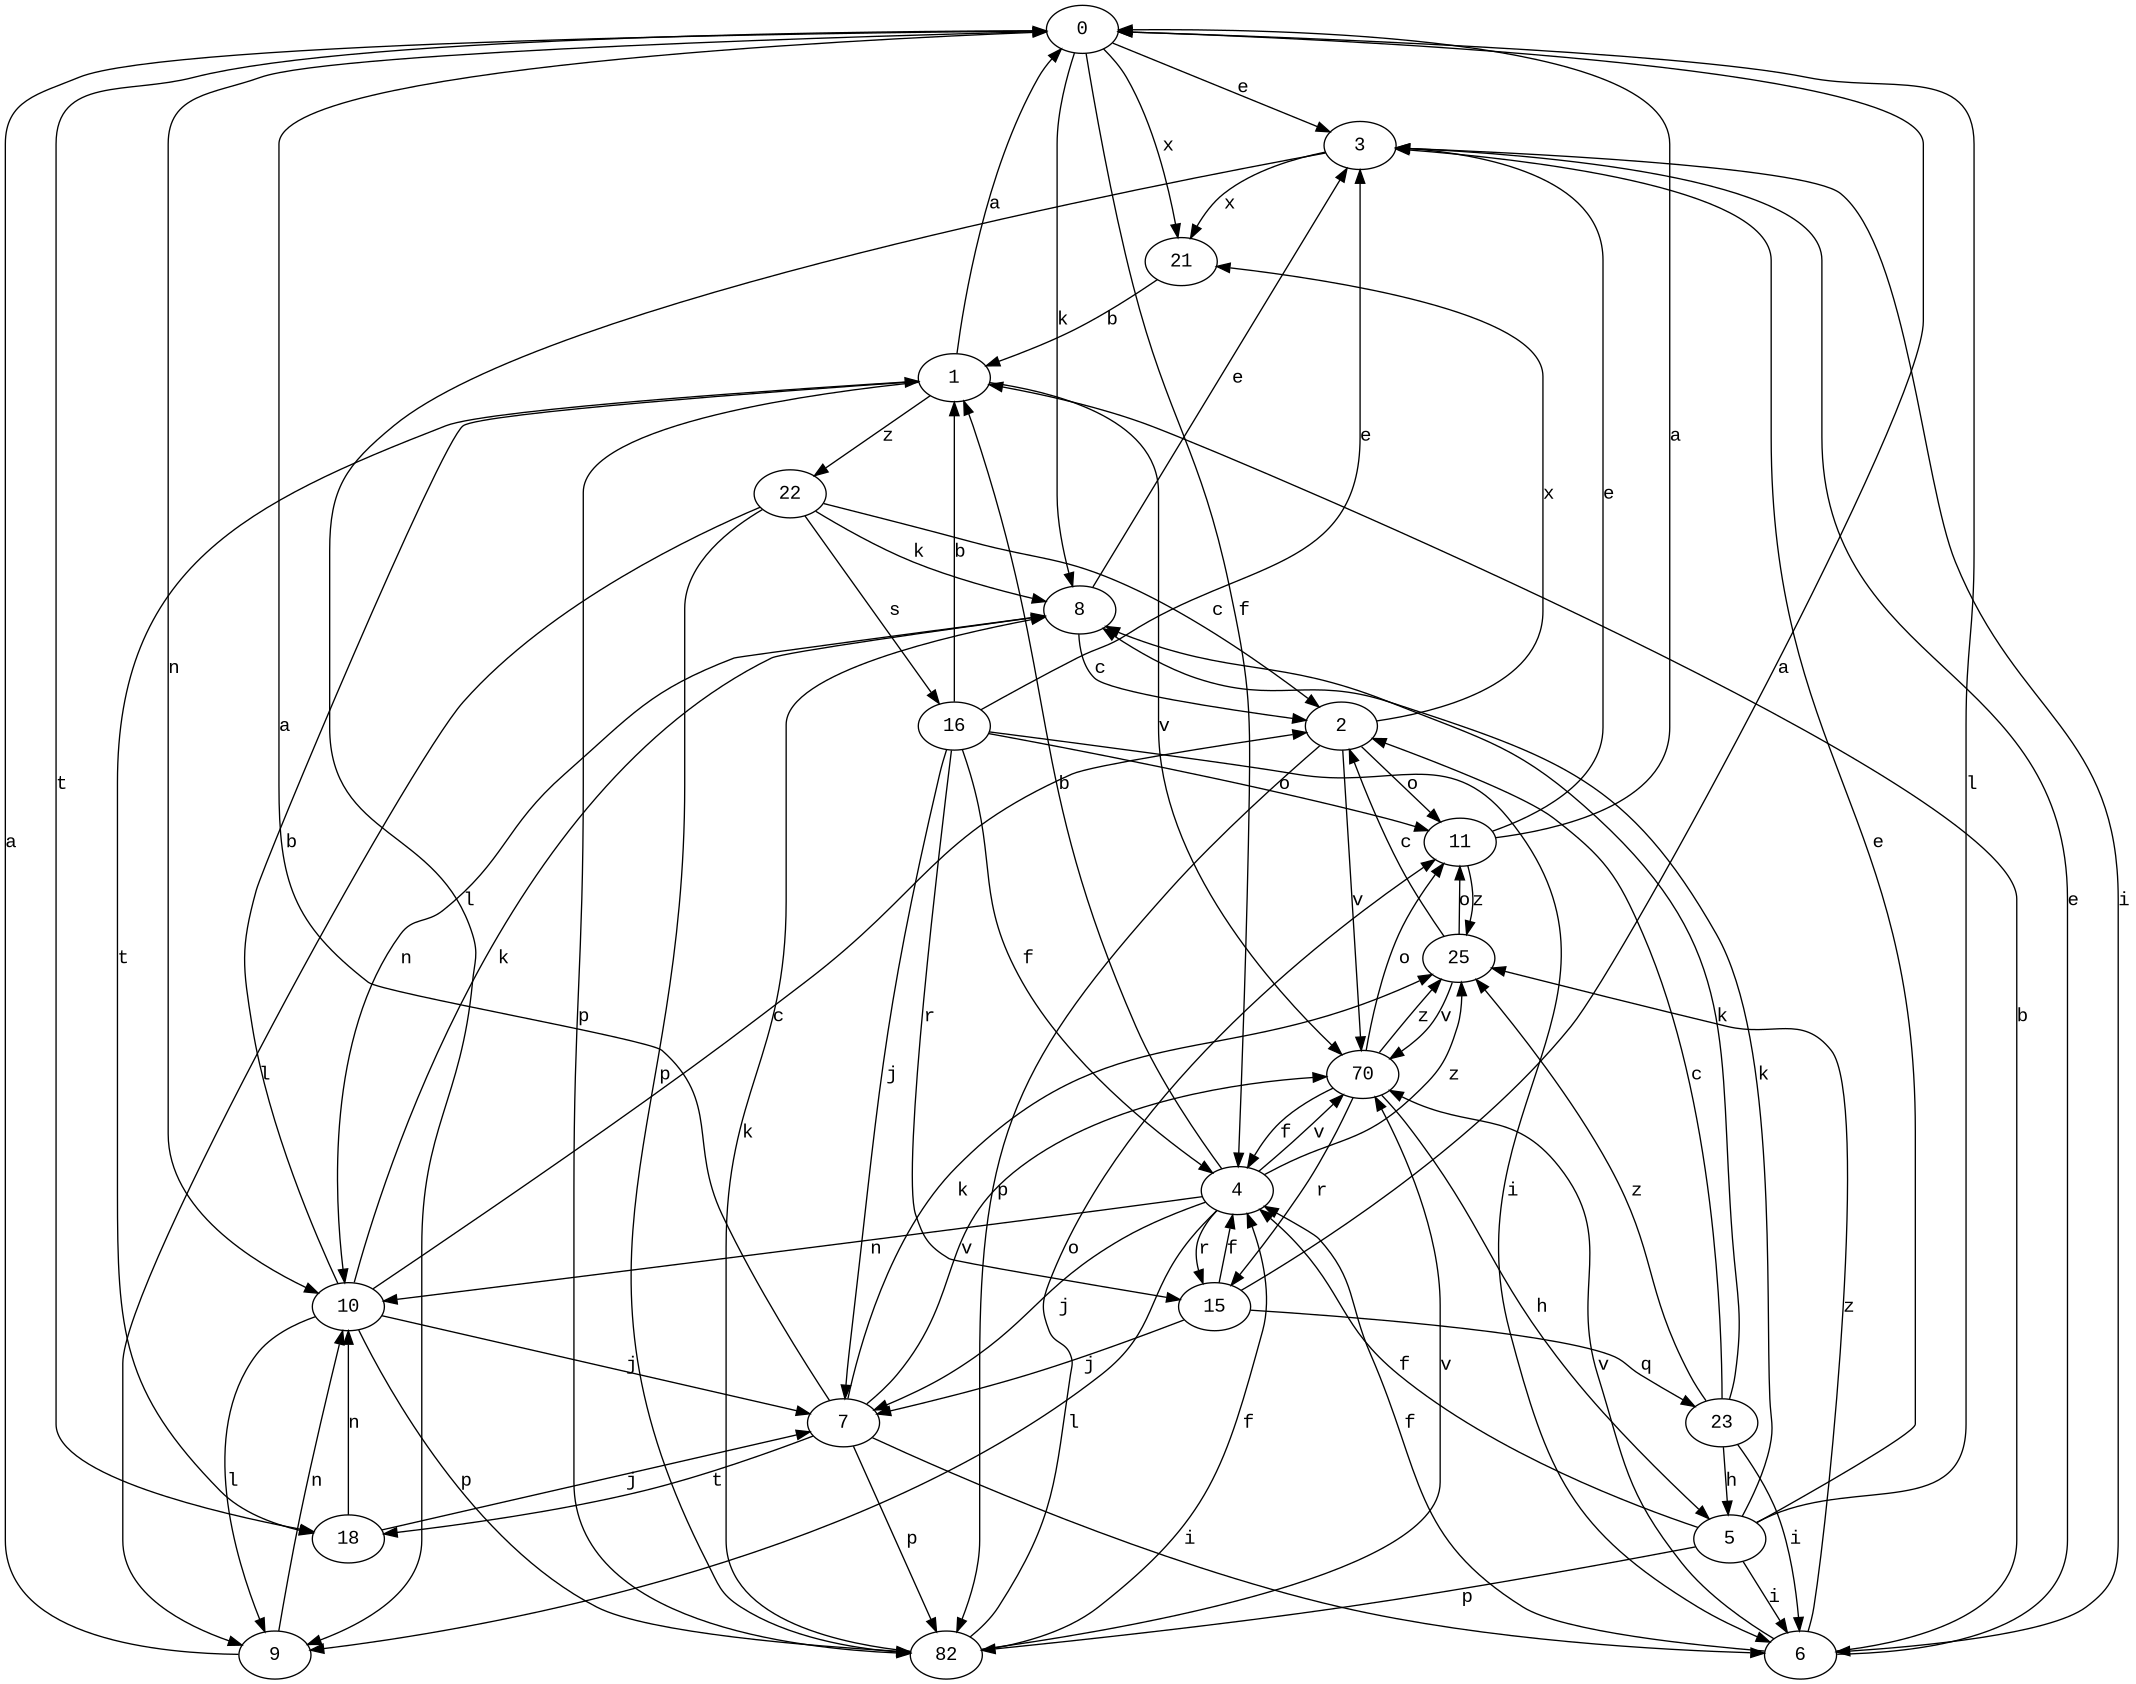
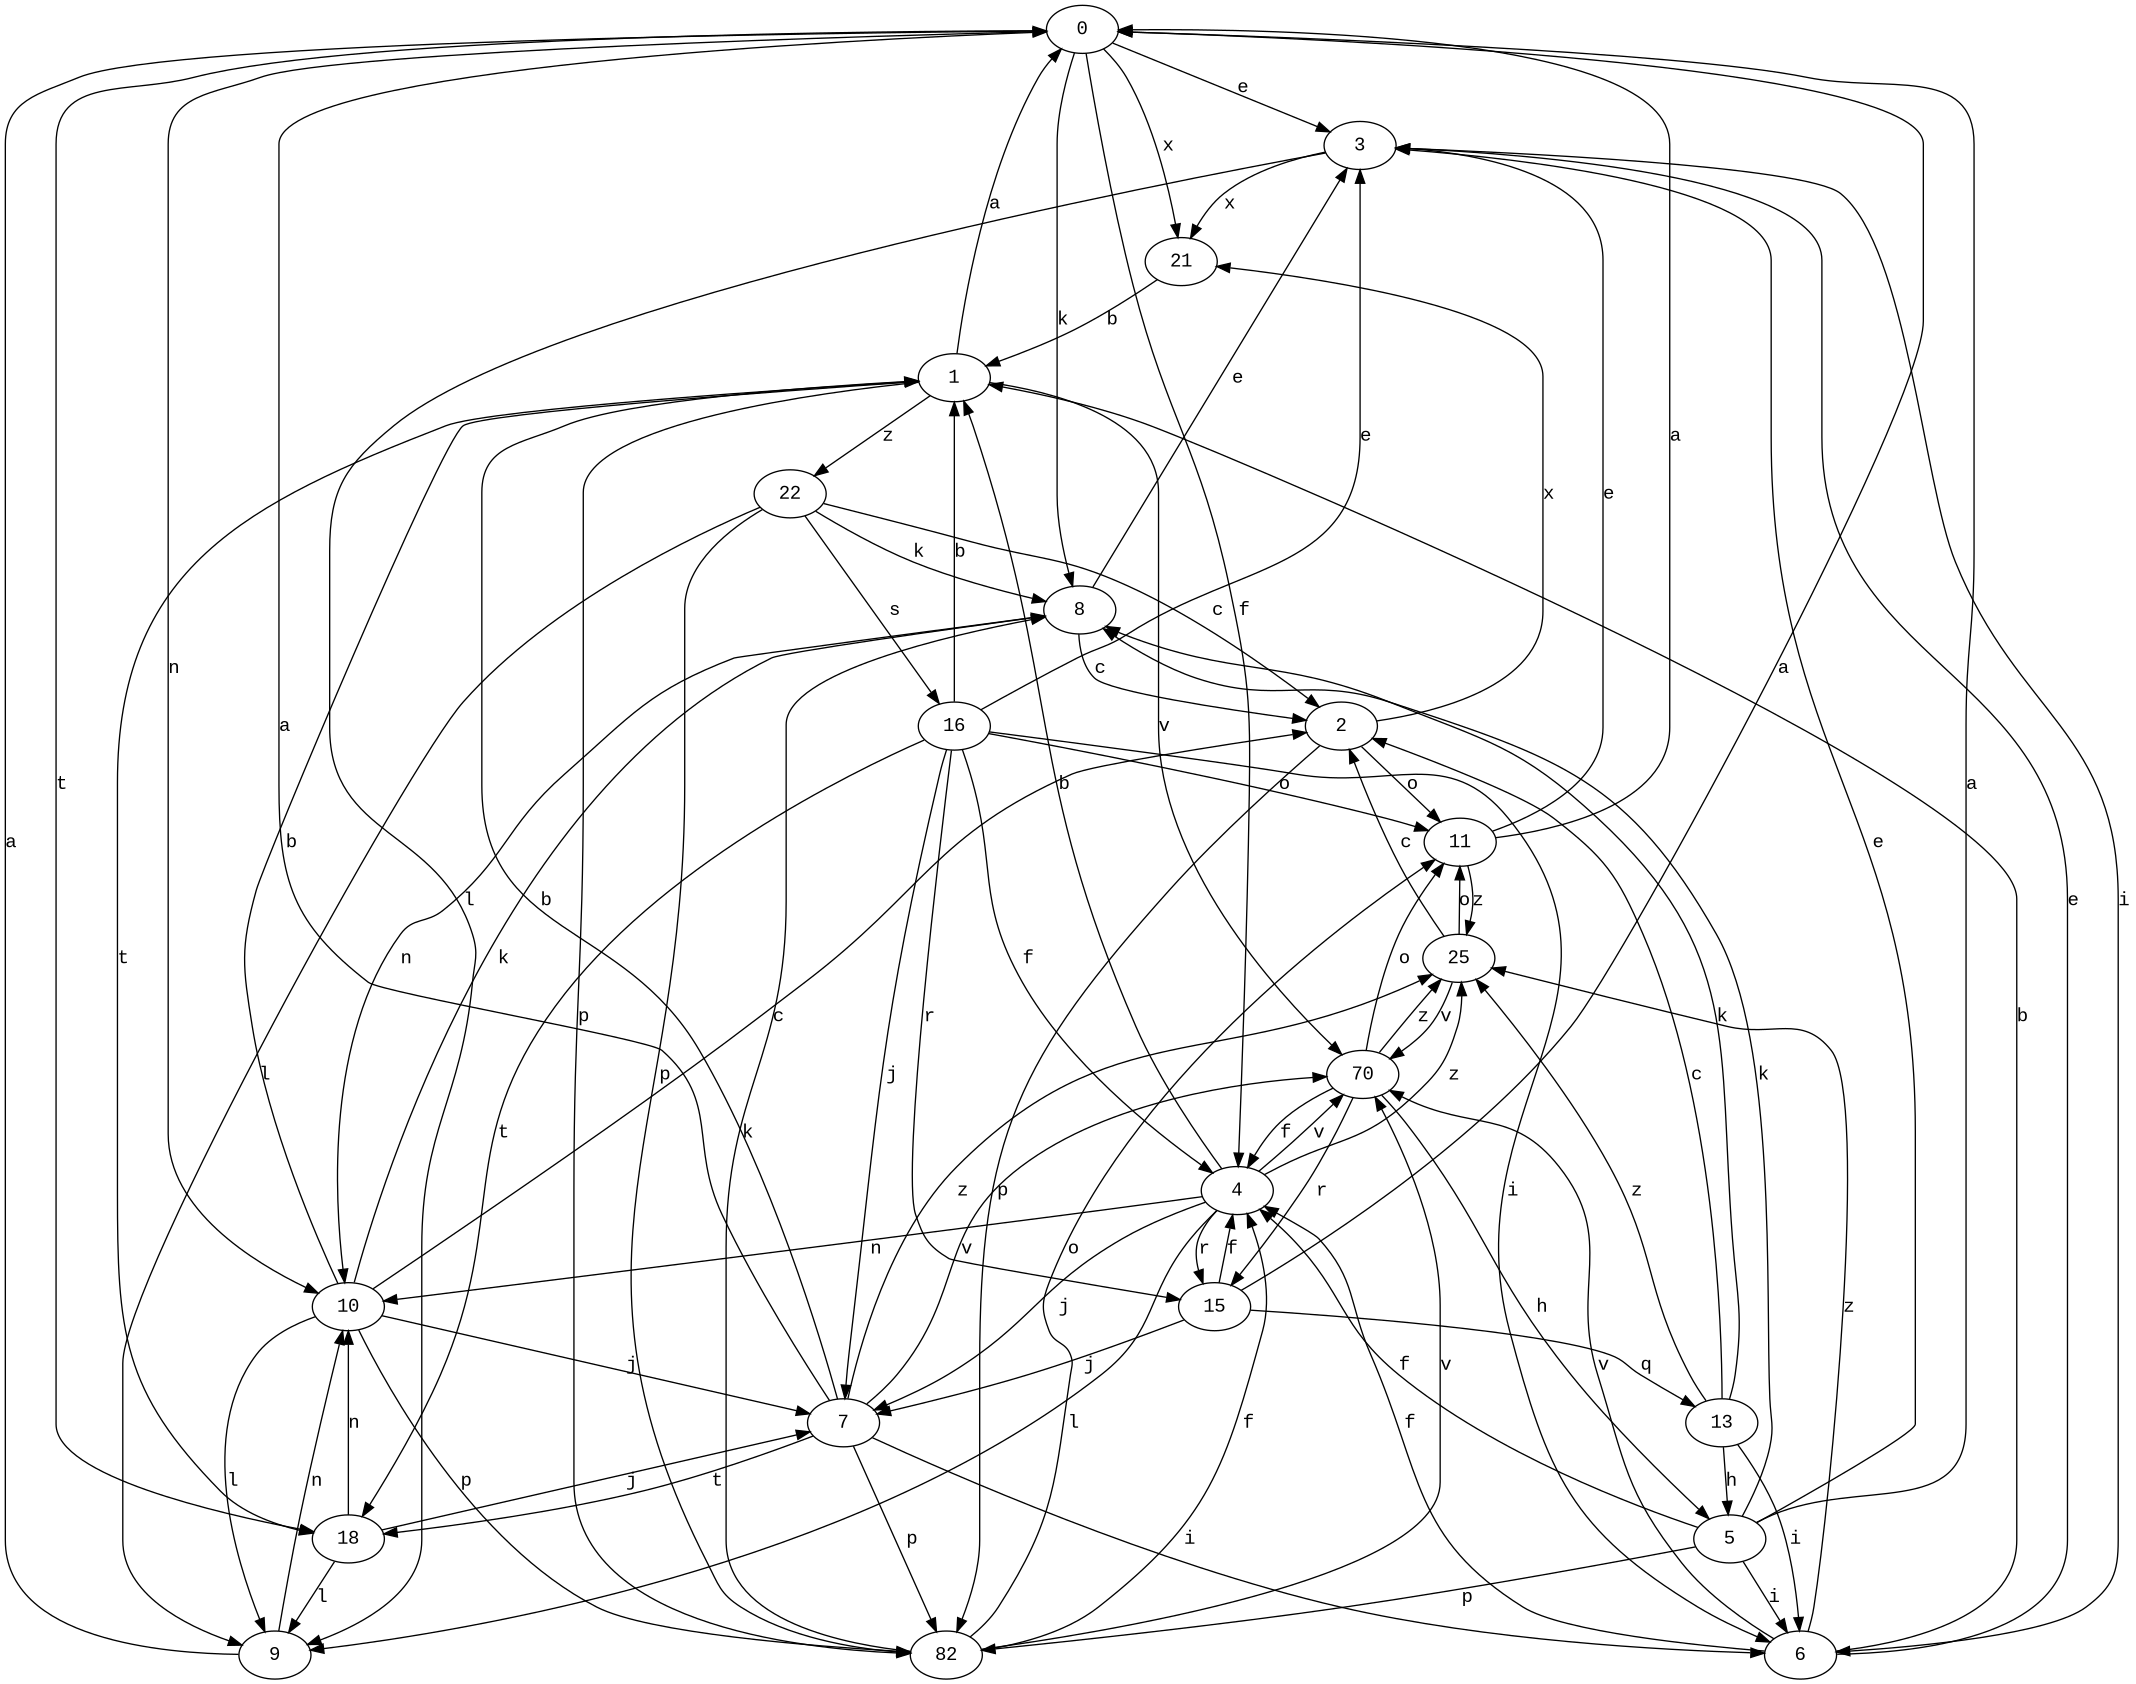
none -> (482, 776)
(1972, 784) -> (1972, 784)
(1352, 893) -> none
none -> (534, 1040)
(963, 1191) -> (963, 1191)
(1722, 1423) -> (1722, 1423)
none -> (315, 1591)
